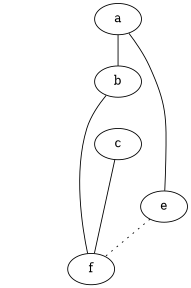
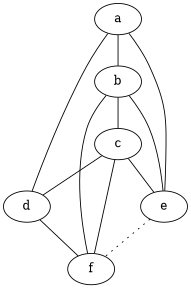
none -> (118, 113)
none -> (154, 141)
none -> (141, 175)
none -> (27, 207)
